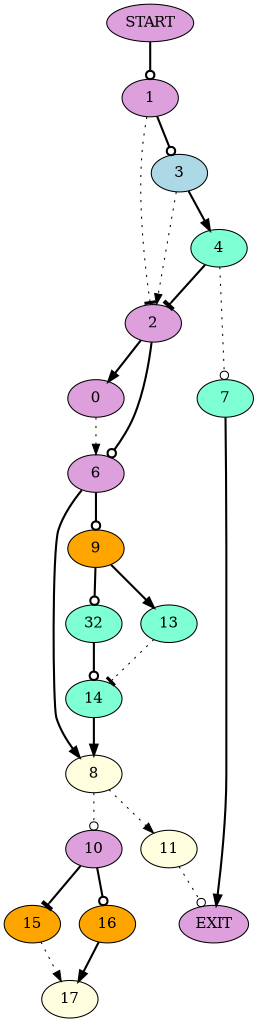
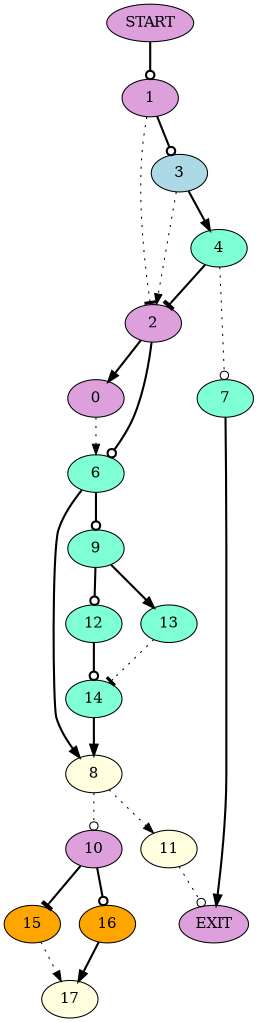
(96, 474) -> (96, 474)
(96, 549) -> (96, 549)
(94, 624) -> (94, 624)
